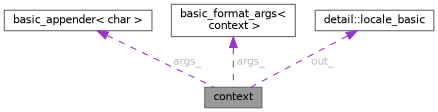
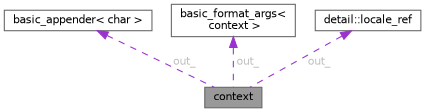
(375, 20) -> (368, 20)
(186, 62) -> (183, 62)
(250, 62) -> (247, 62)
